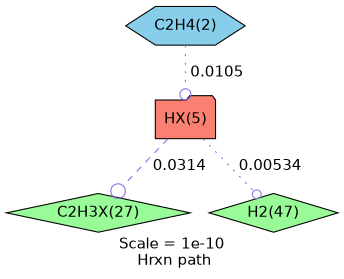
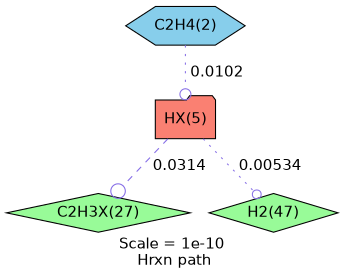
(215, 73) -> (215, 73)
